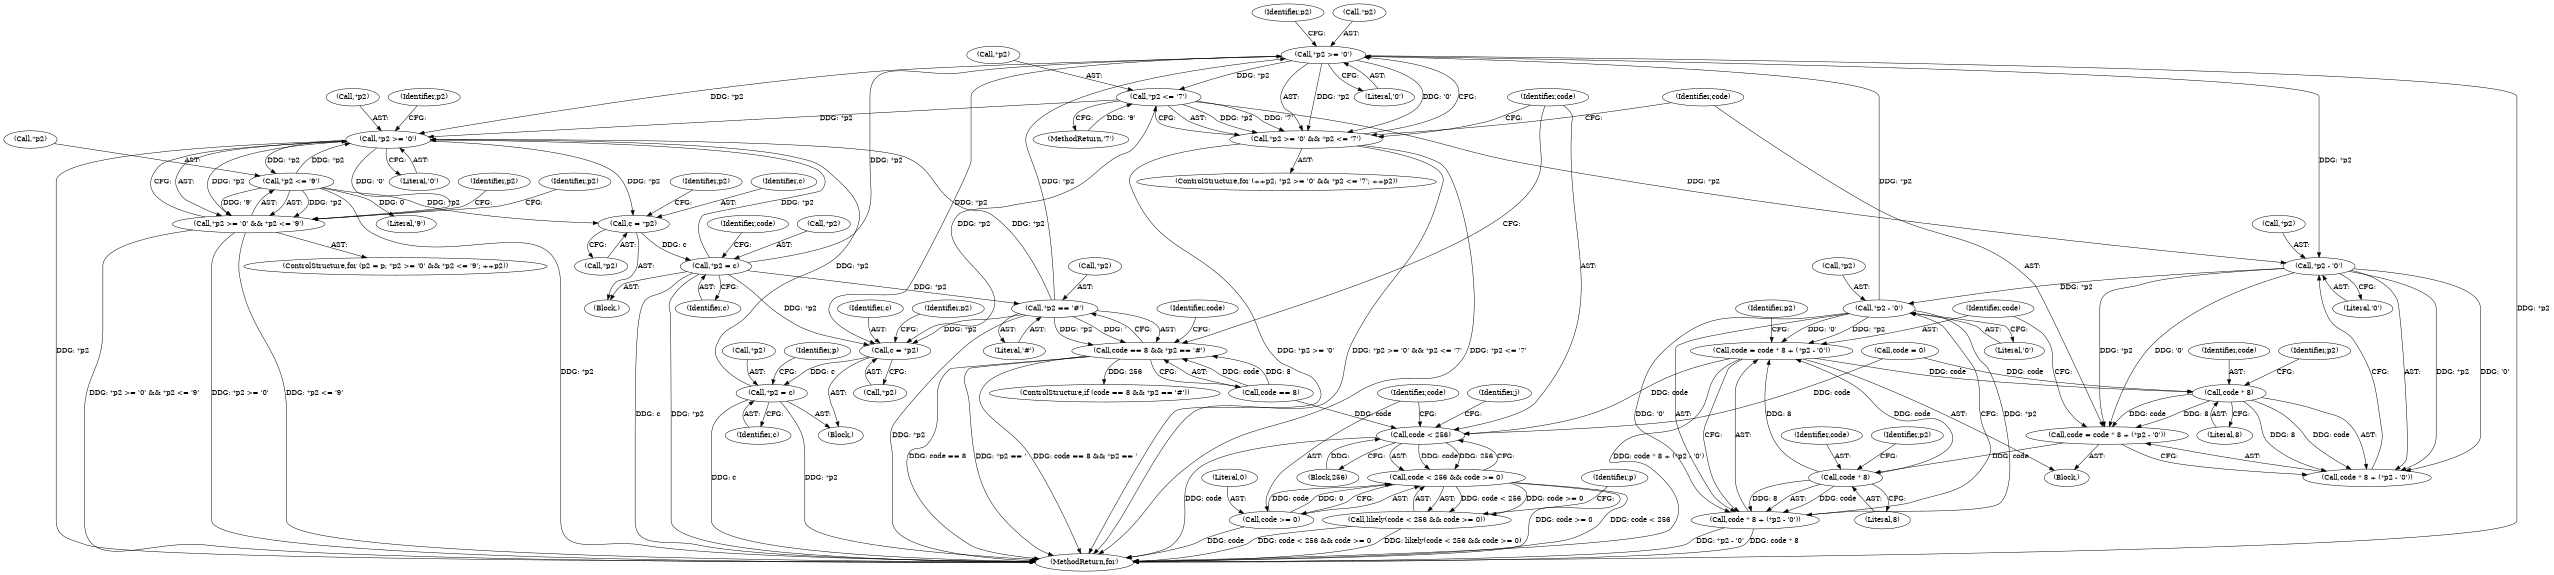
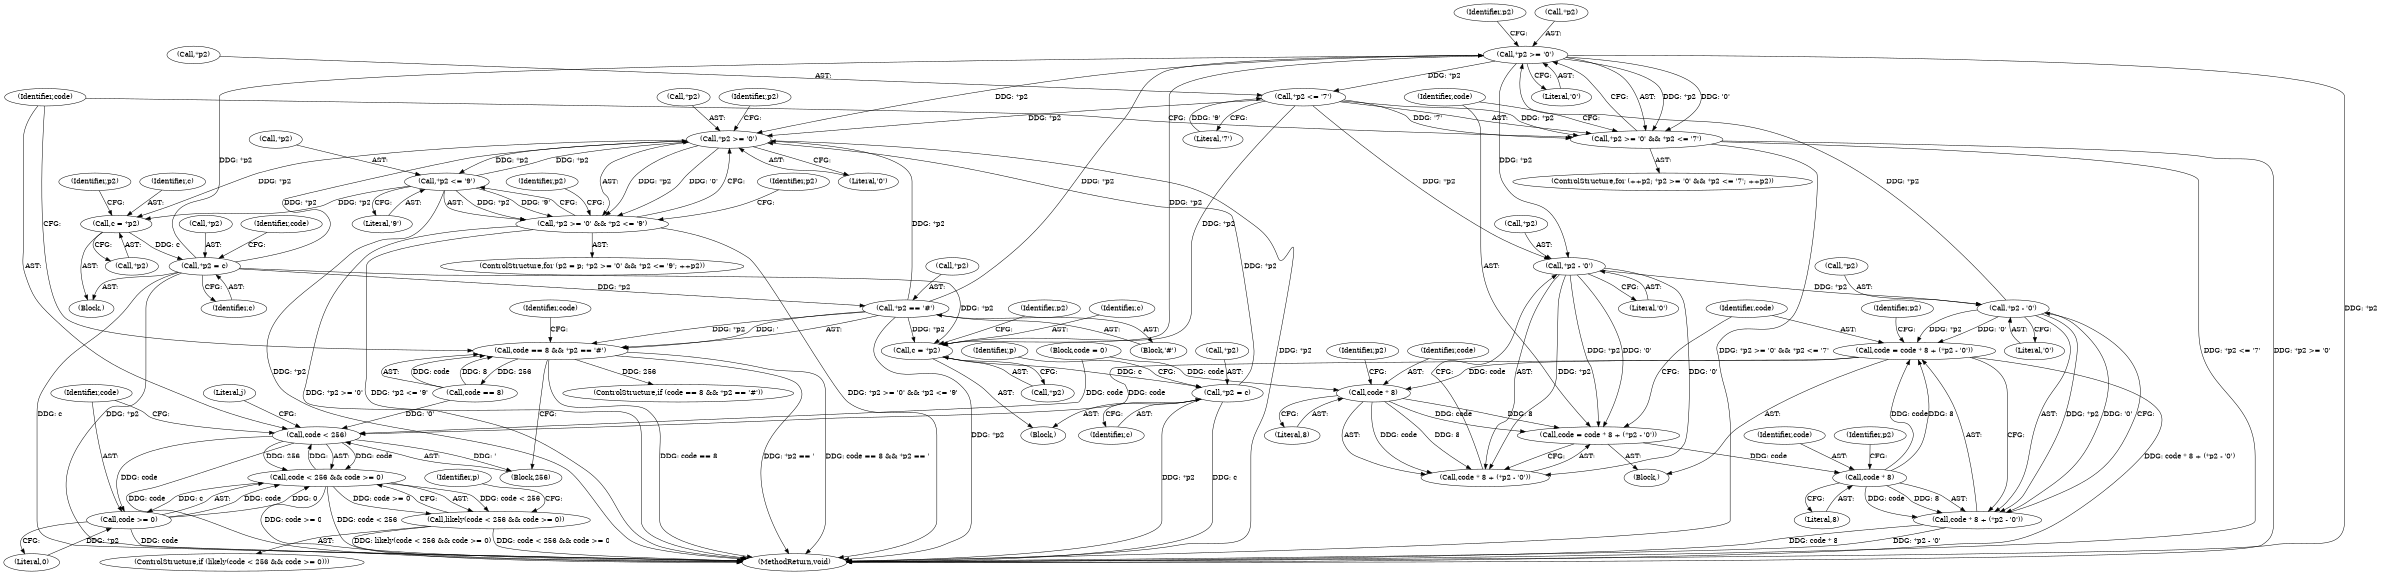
(1192, 131) -> none
(1081, 140) -> (1213, 140)
none -> (403, 201)
(271, 203) -> (570, 203)
(392, 203) -> (384, 203)
(1122, 324) -> (539, 414)
(1014, 351) -> (1158, 351)
(1900, 351) -> (1079, 351)
(1169, 372) -> (514, 372)
(1499, 393) -> (230, 393)
(1373, 414) -> (420, 414)
none -> (174, 446)
(1341, 457) -> (433, 457)
(1378, 457) -> (485, 457)
(1507, 457) -> (320, 457)
(1239, 499) -> (103, 541)
(1367, 499) -> (191, 499)
(1425, 499) -> (430, 499)
none -> (48, 527)
none -> (232, 562)
(1084, 562) -> (794, 562)
